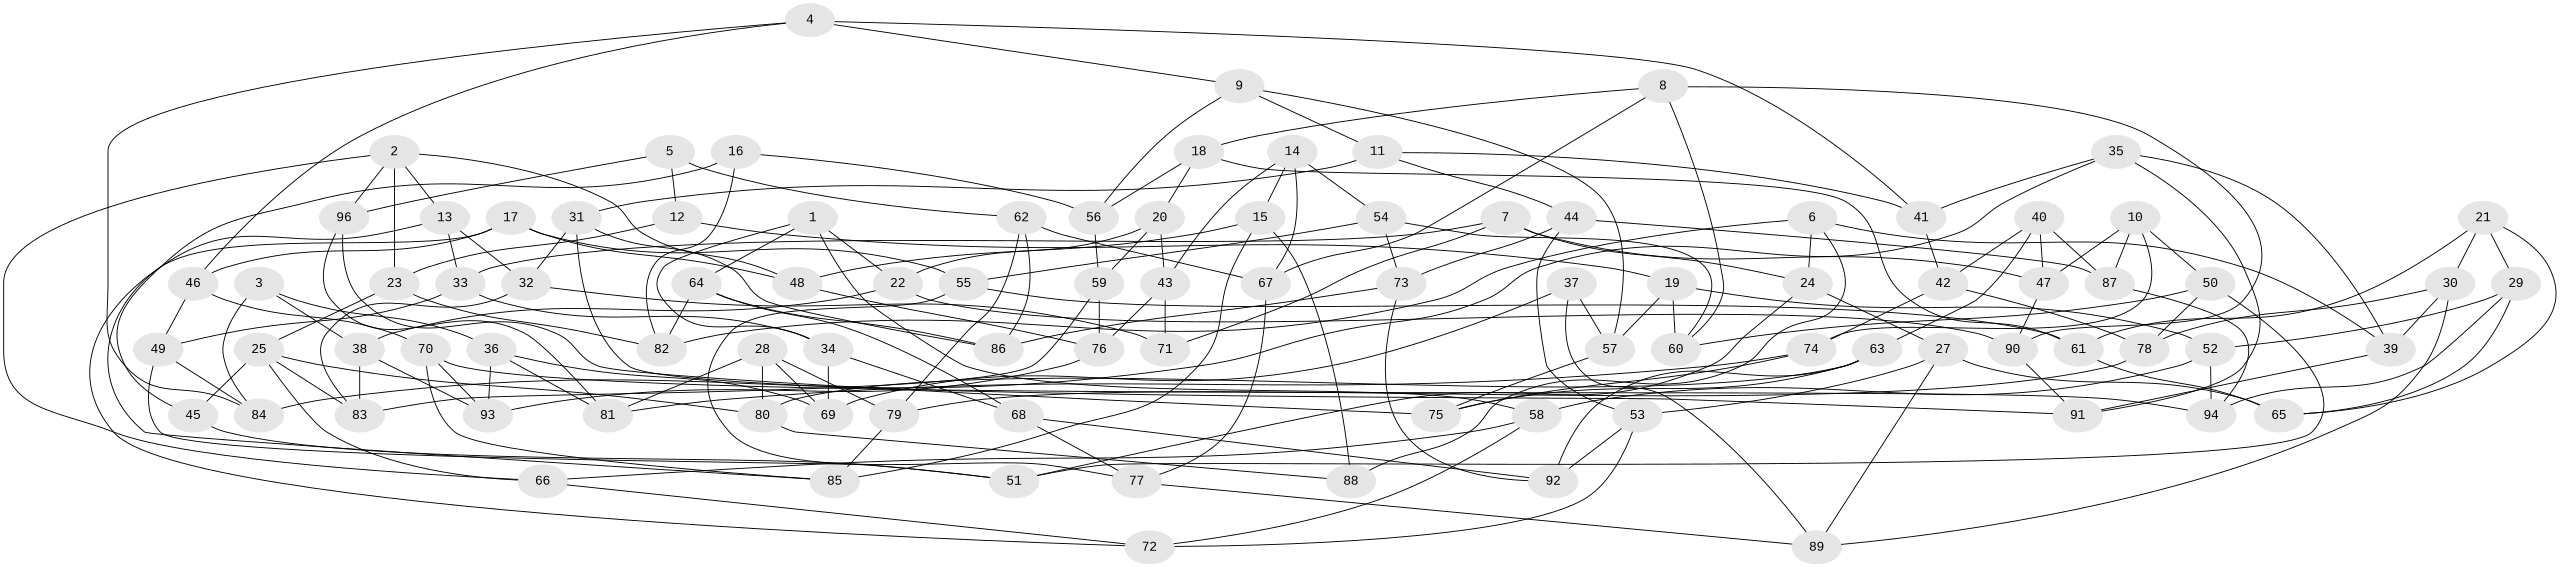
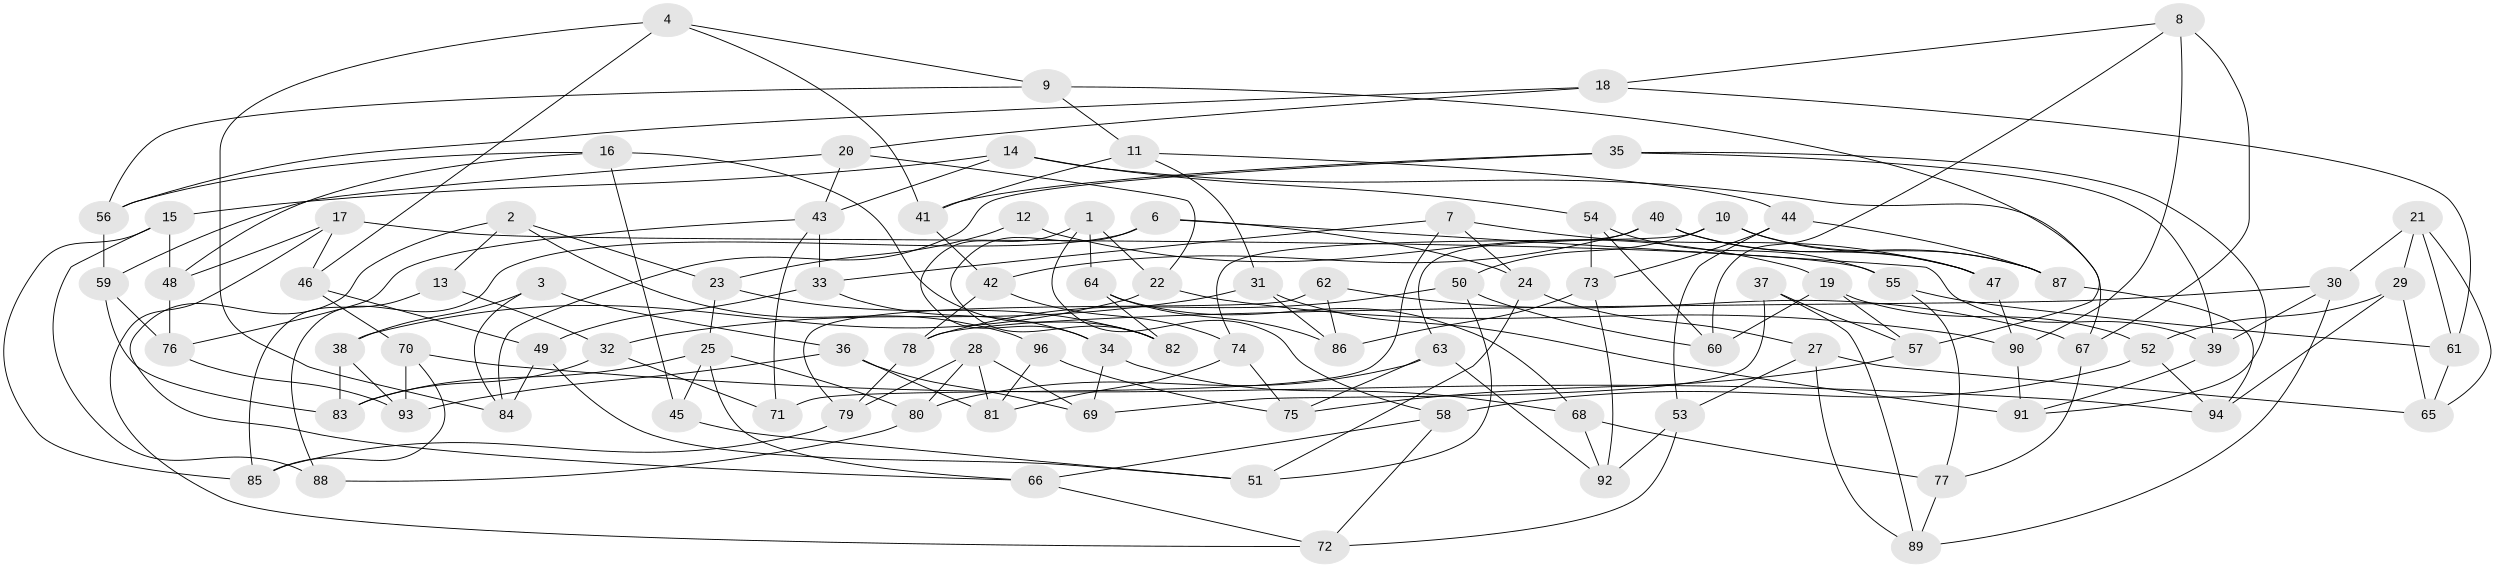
(670, 152) -> none
(605, 199) -> (374, 182)
(453, 251) -> (820, 251)
